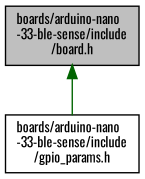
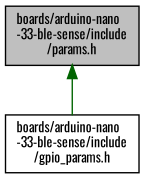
(72, 36) -> (72, 36)
